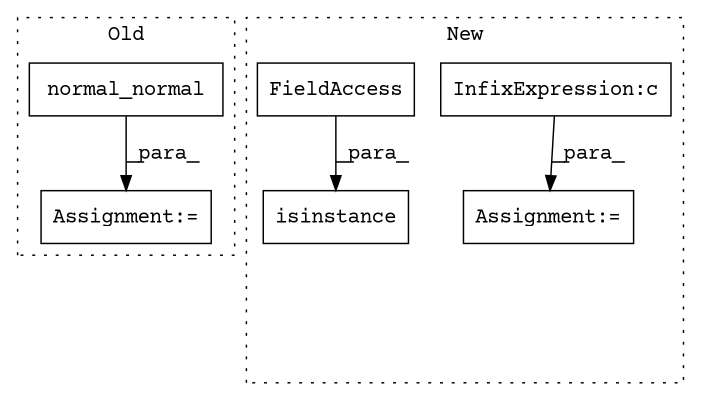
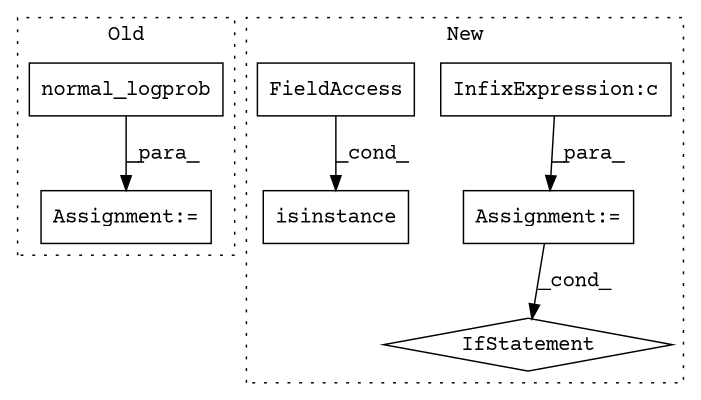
(126, 89) -> (126, 89)
(373, 153) -> (373, 153)
none -> (528, 345)
